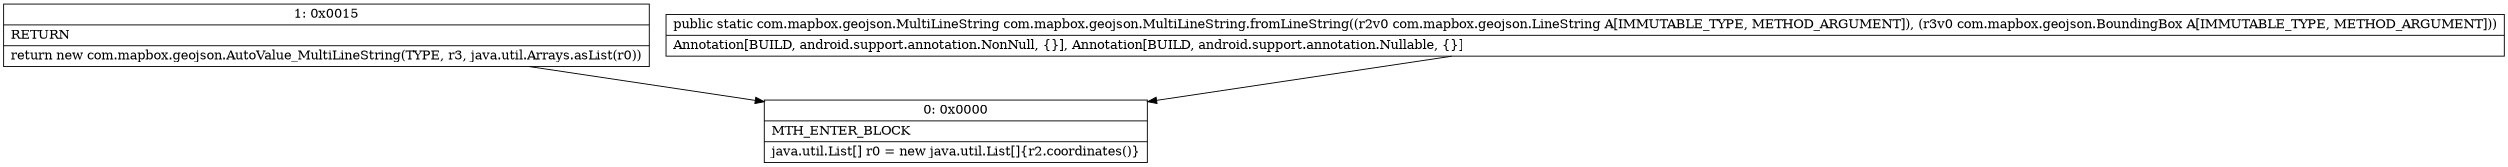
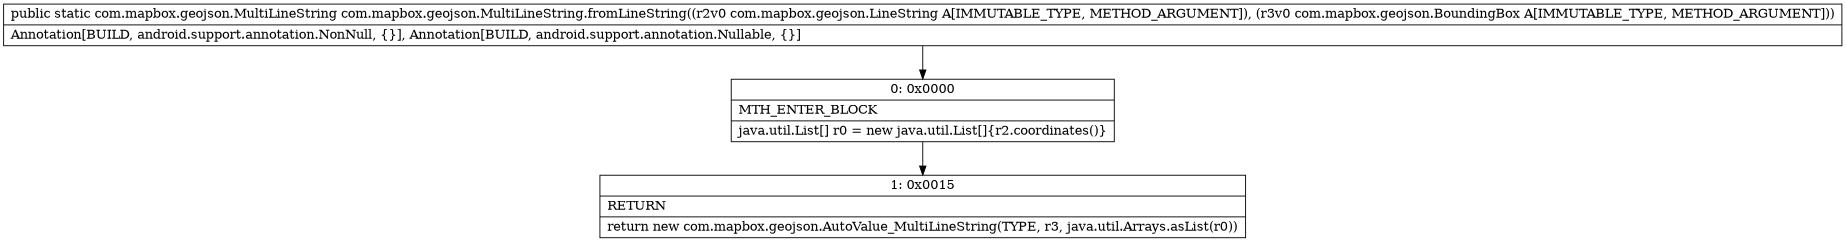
(642, 83) -> (923, 154)
